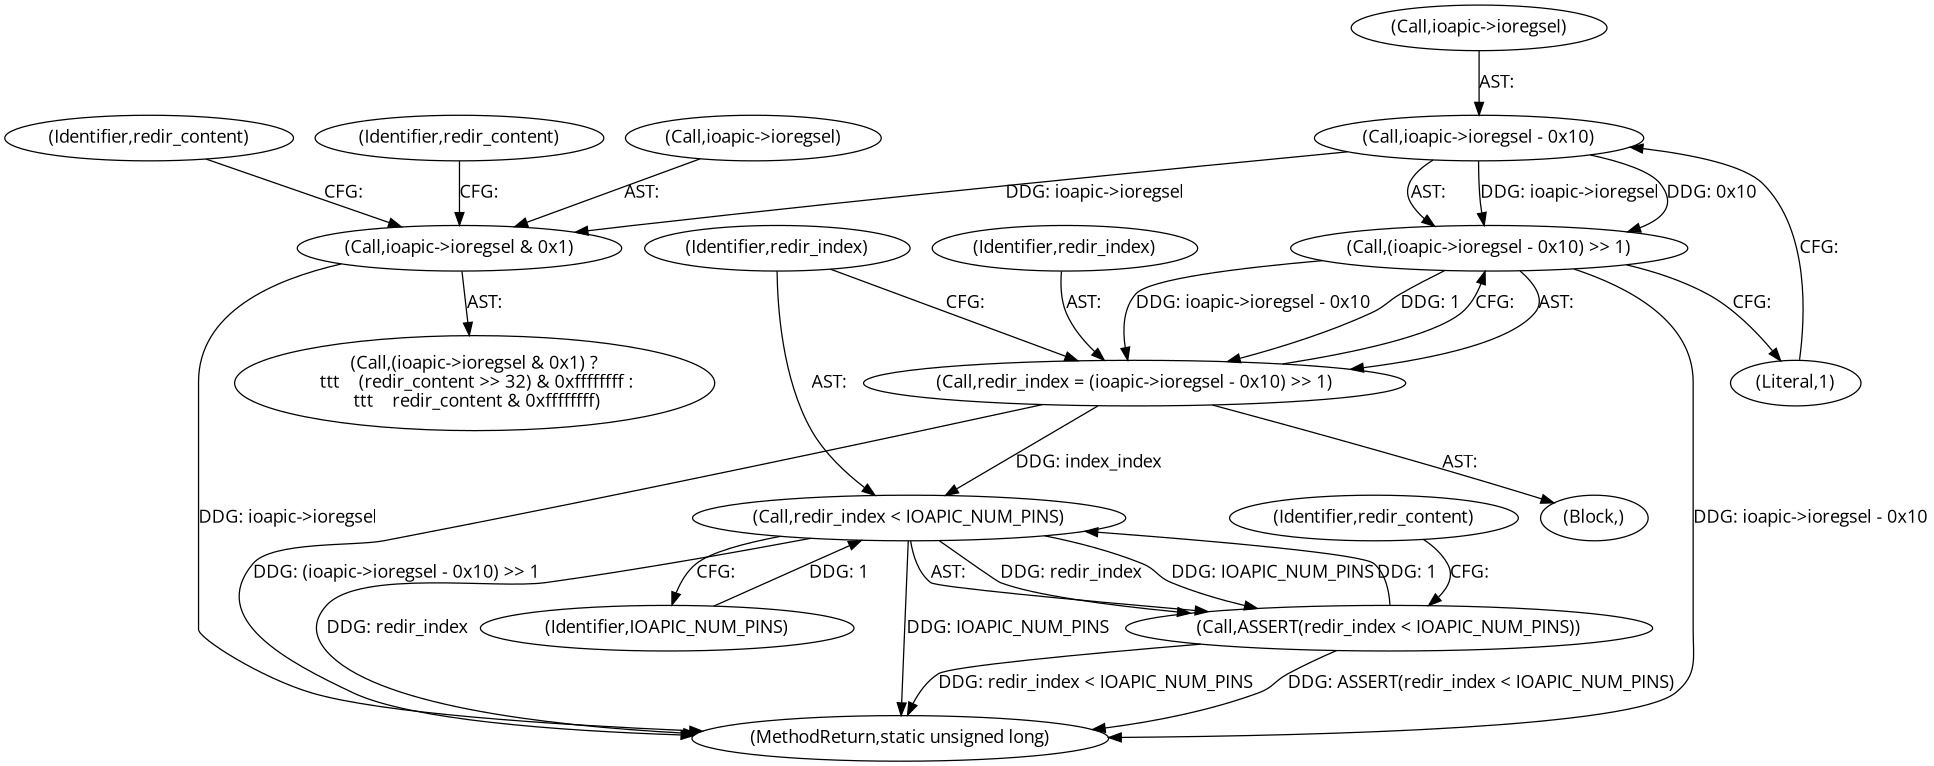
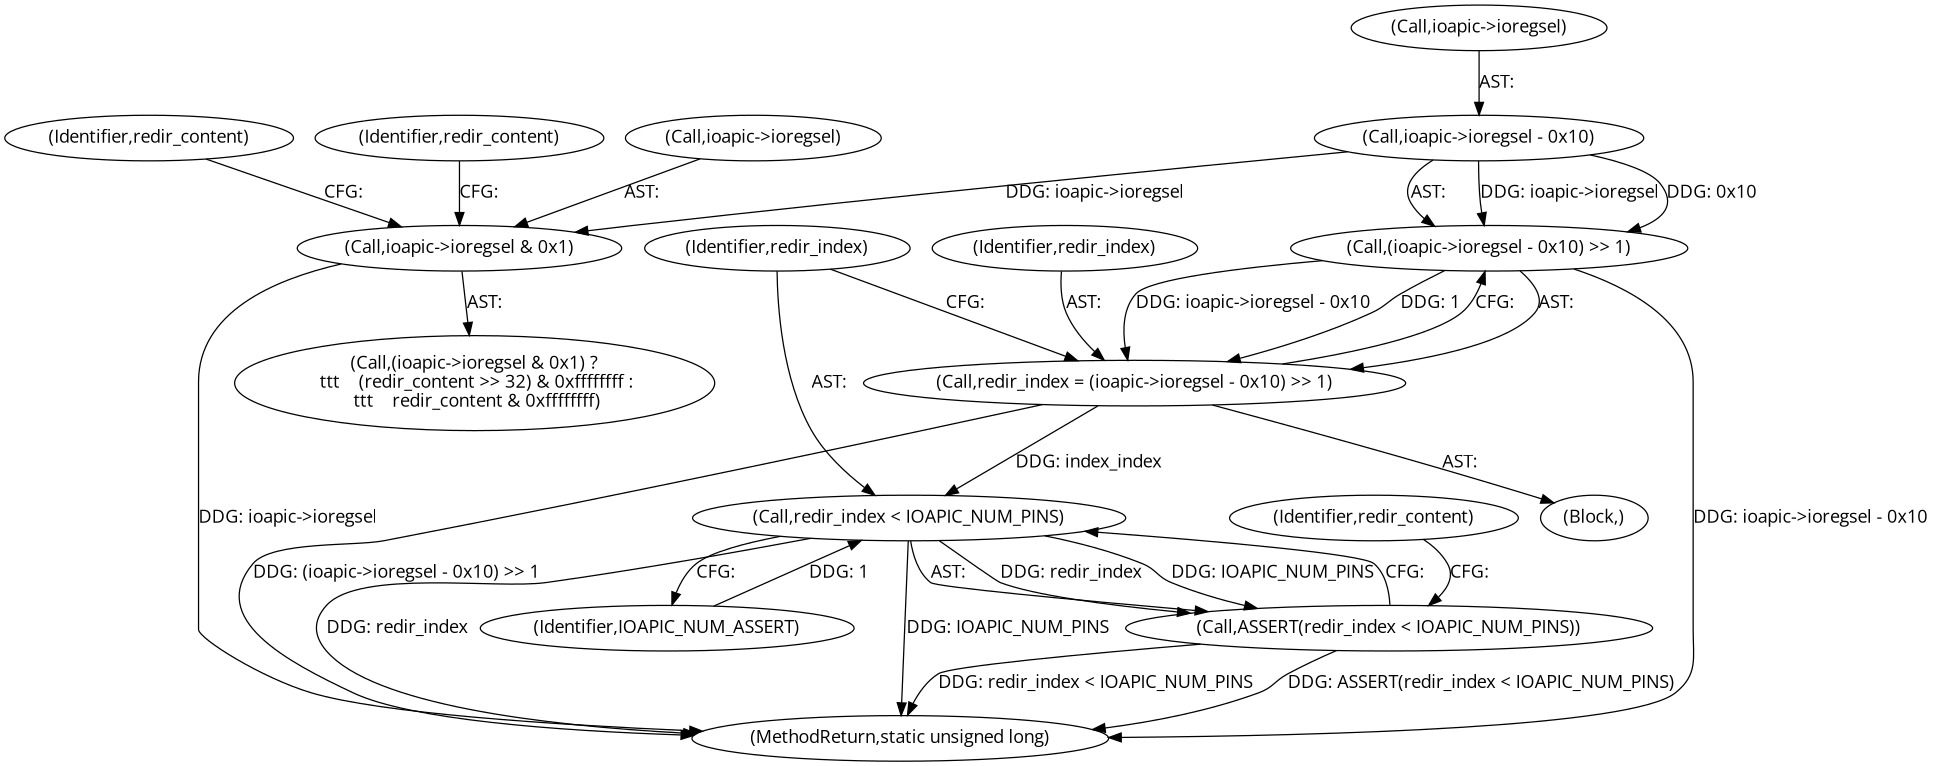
(1796, 383) -> none
(1408, 573) -> (1408, 573)
(667, 628) -> (667, 628)
